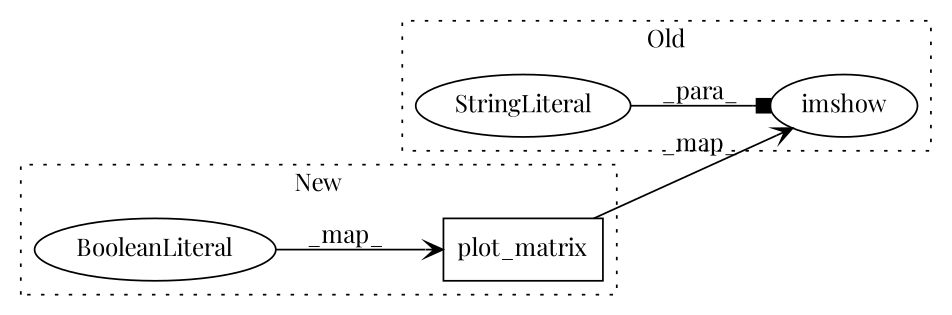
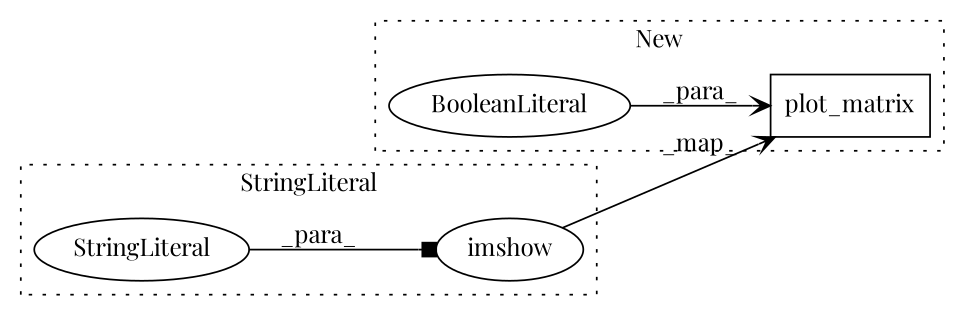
(667, 41) -> (309, 185)
(685, 177) -> (661, 186)
(346, 237) -> (700, 93)
